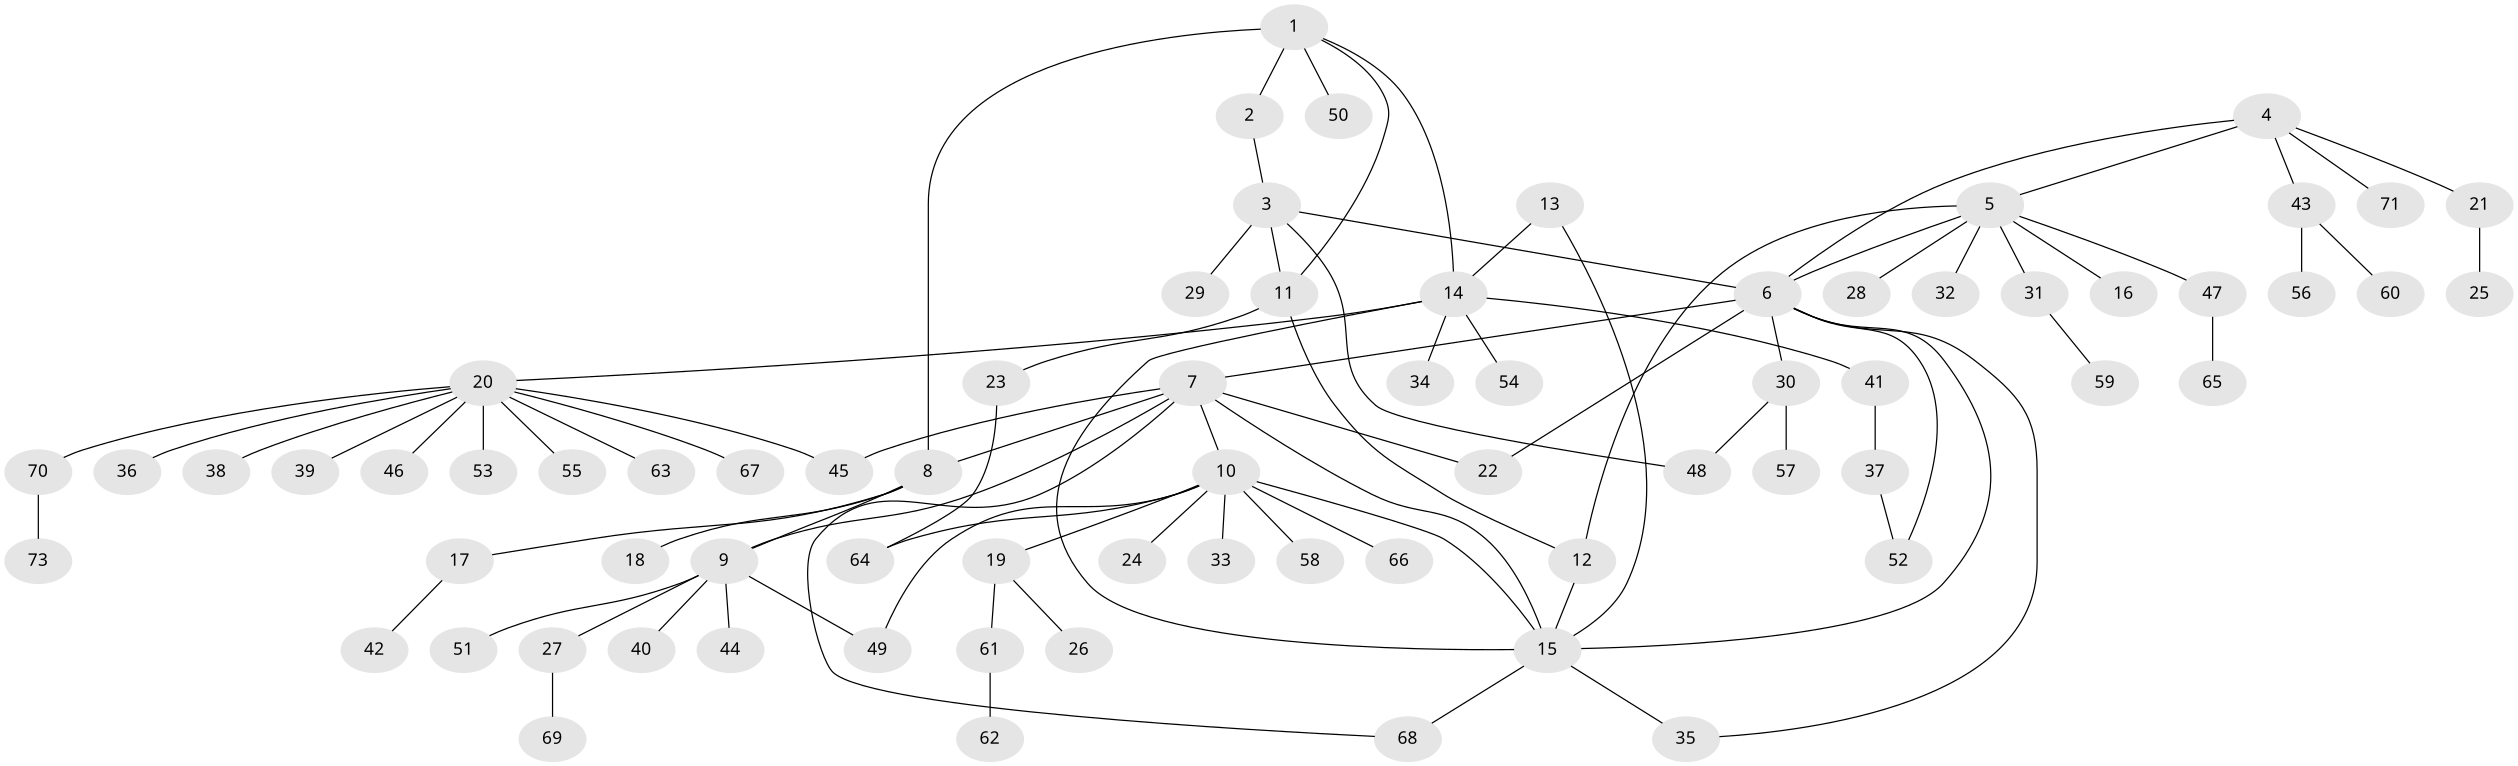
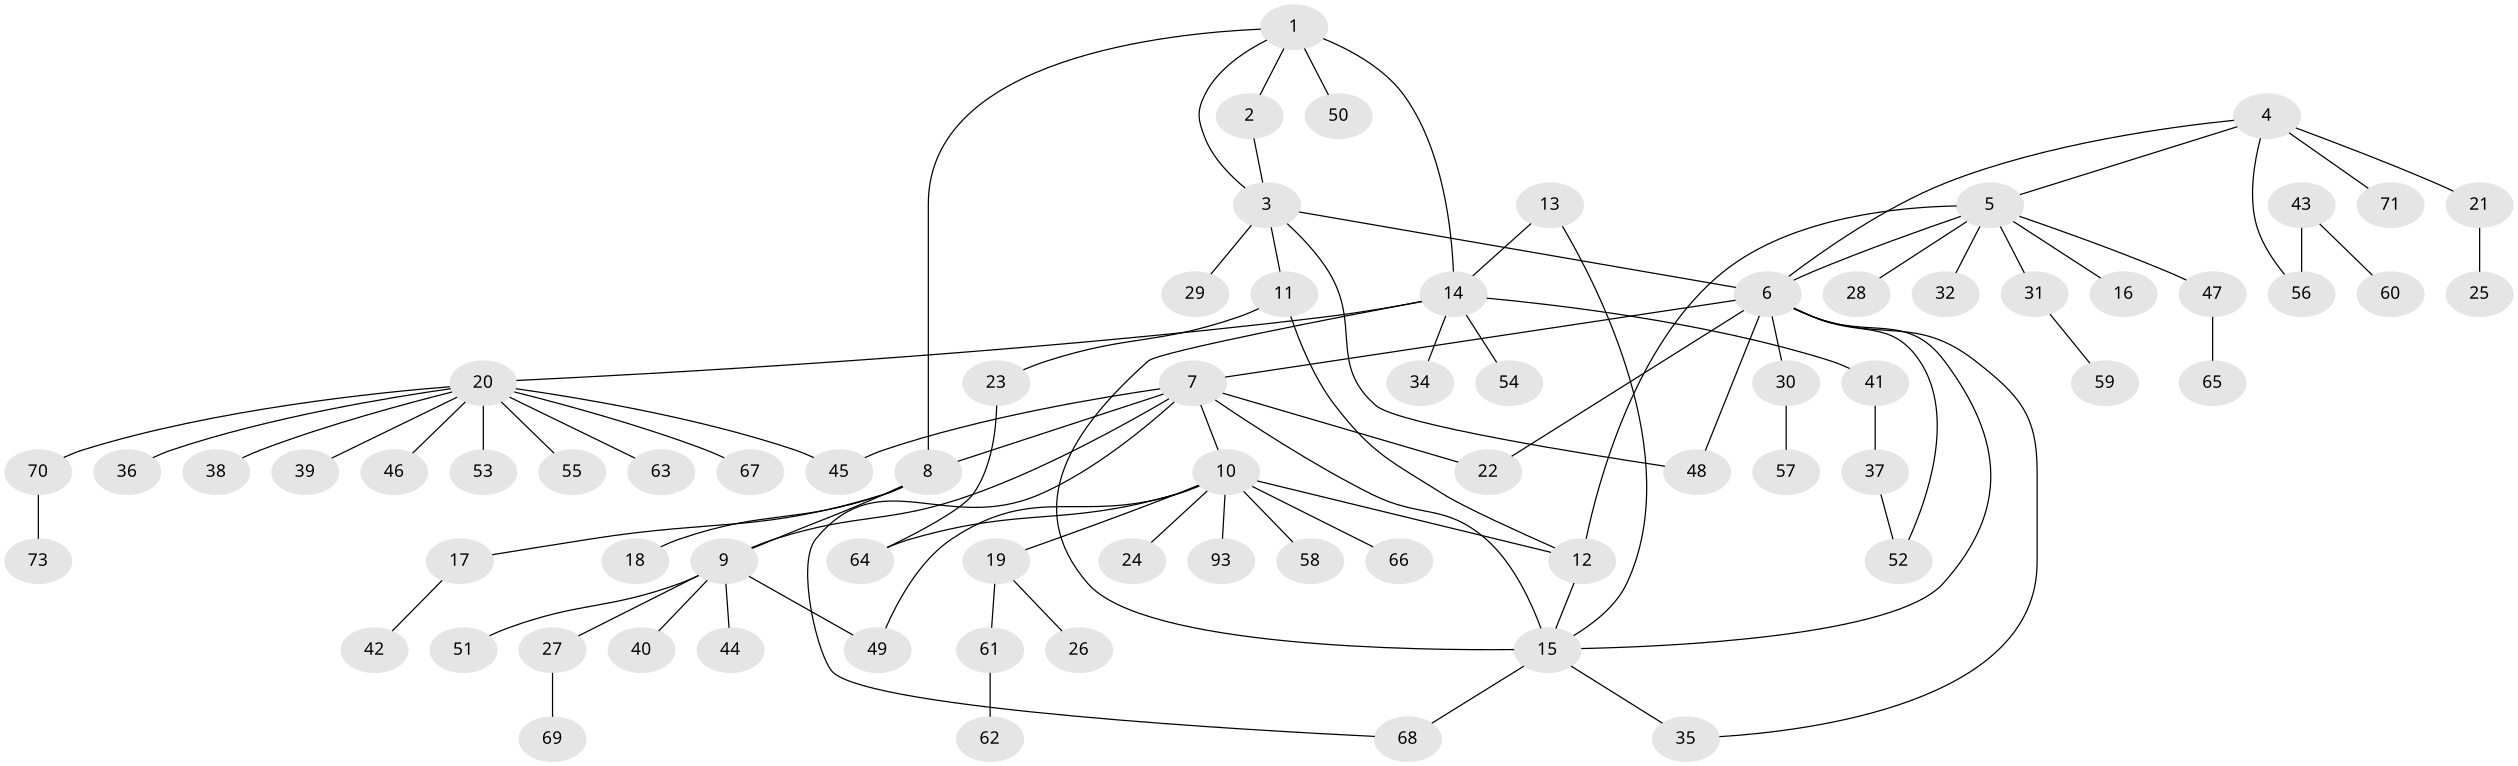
(1378, 153) -> (1200, 107)
(2284, 161) -> (2254, 210)
(1742, 428) -> (1732, 383)
(1413, 527) -> (1404, 517)
(1221, 561) -> (1221, 561)
